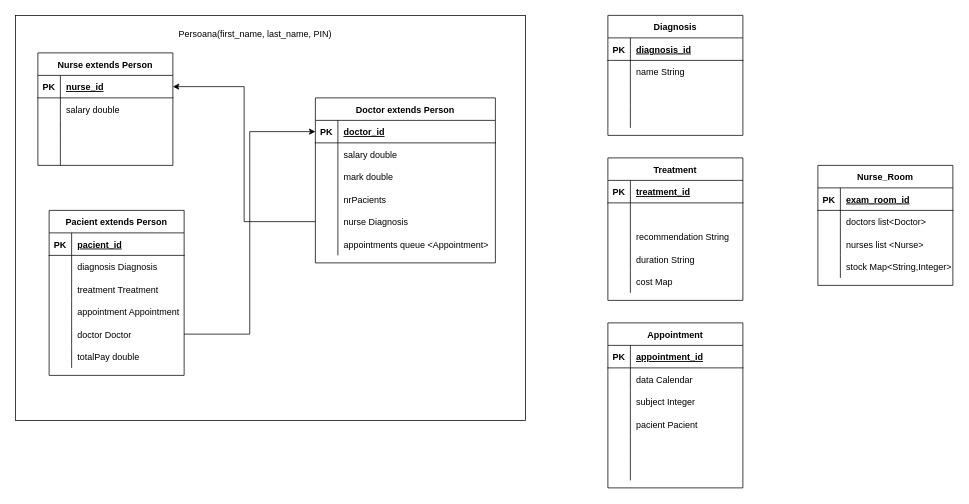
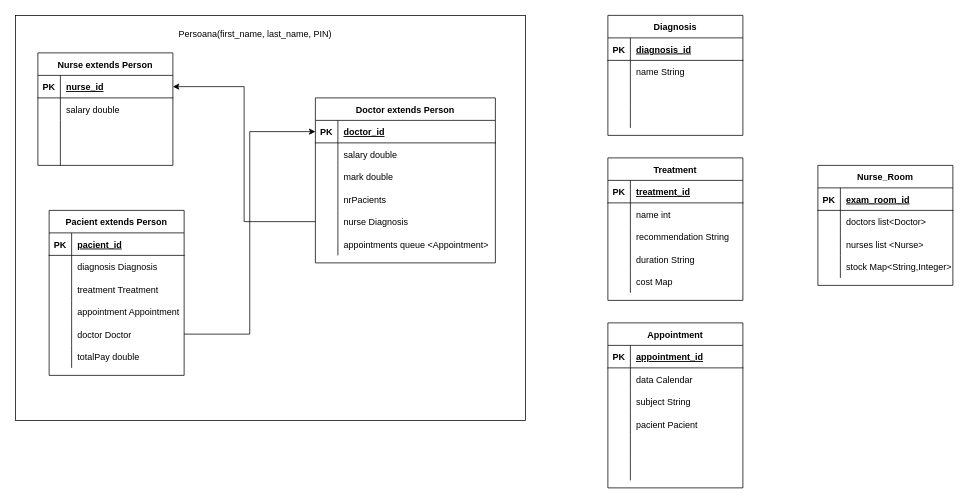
none -> (687, 214)
(673, 402) -> (669, 402)
